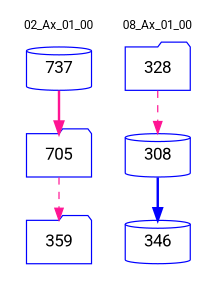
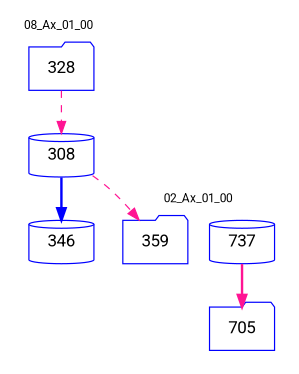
(59, 193) -> (121, 200)
